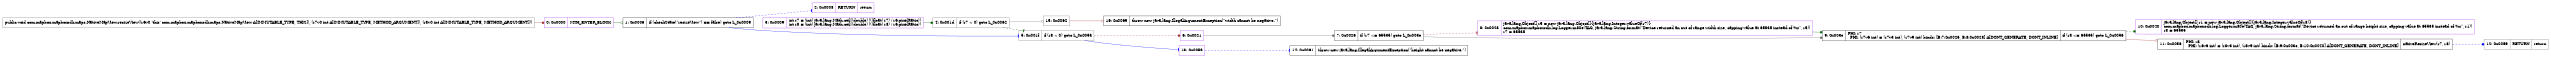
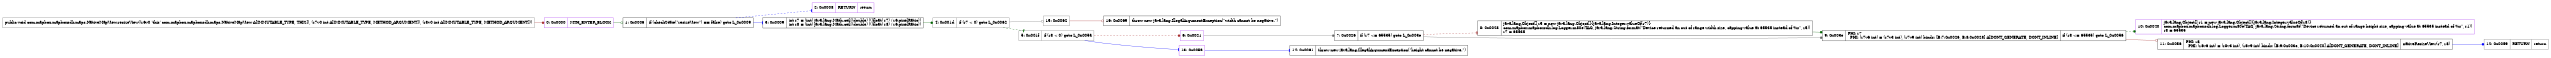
(843, 23) -> (843, 23)
(1645, 28) -> (1645, 28)
(873, 35) -> (757, 23)
(2467, 44) -> (2467, 44)
(1247, 50) -> (1247, 50)
